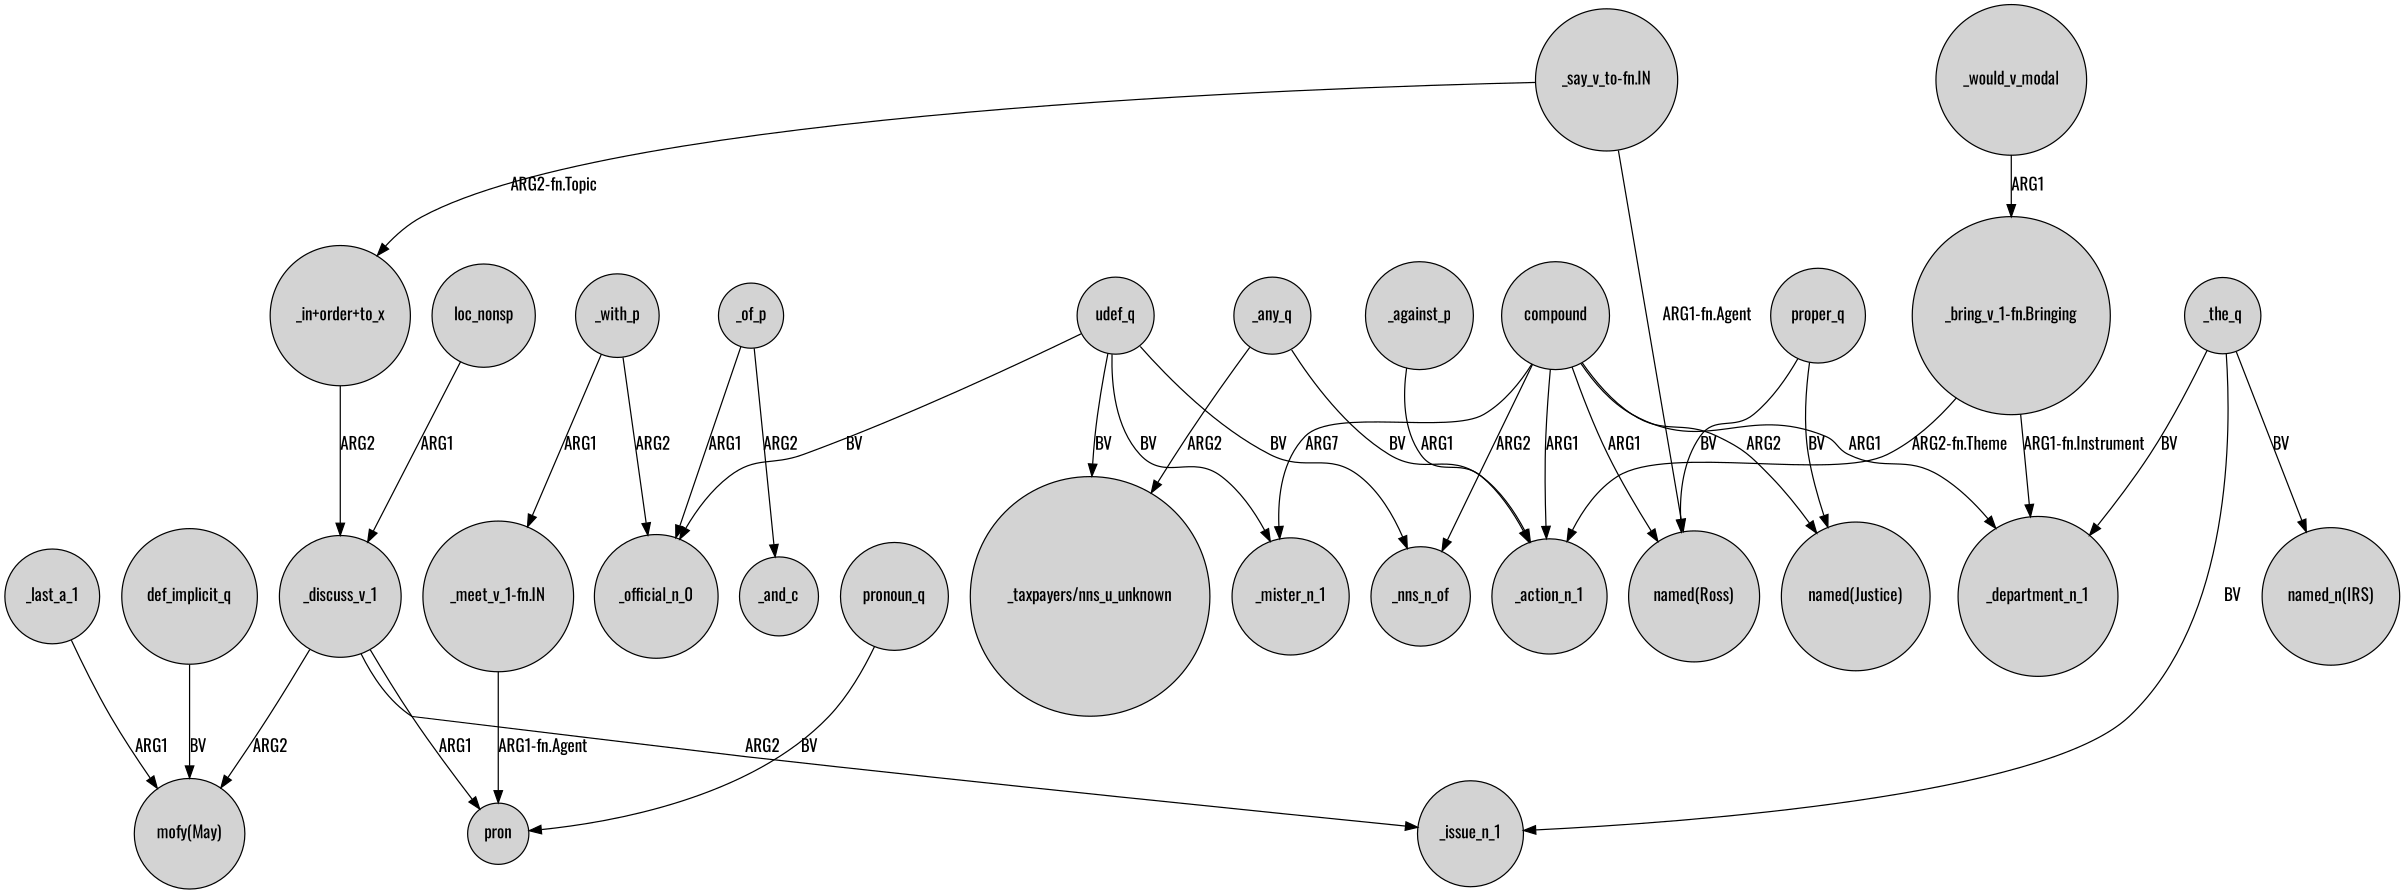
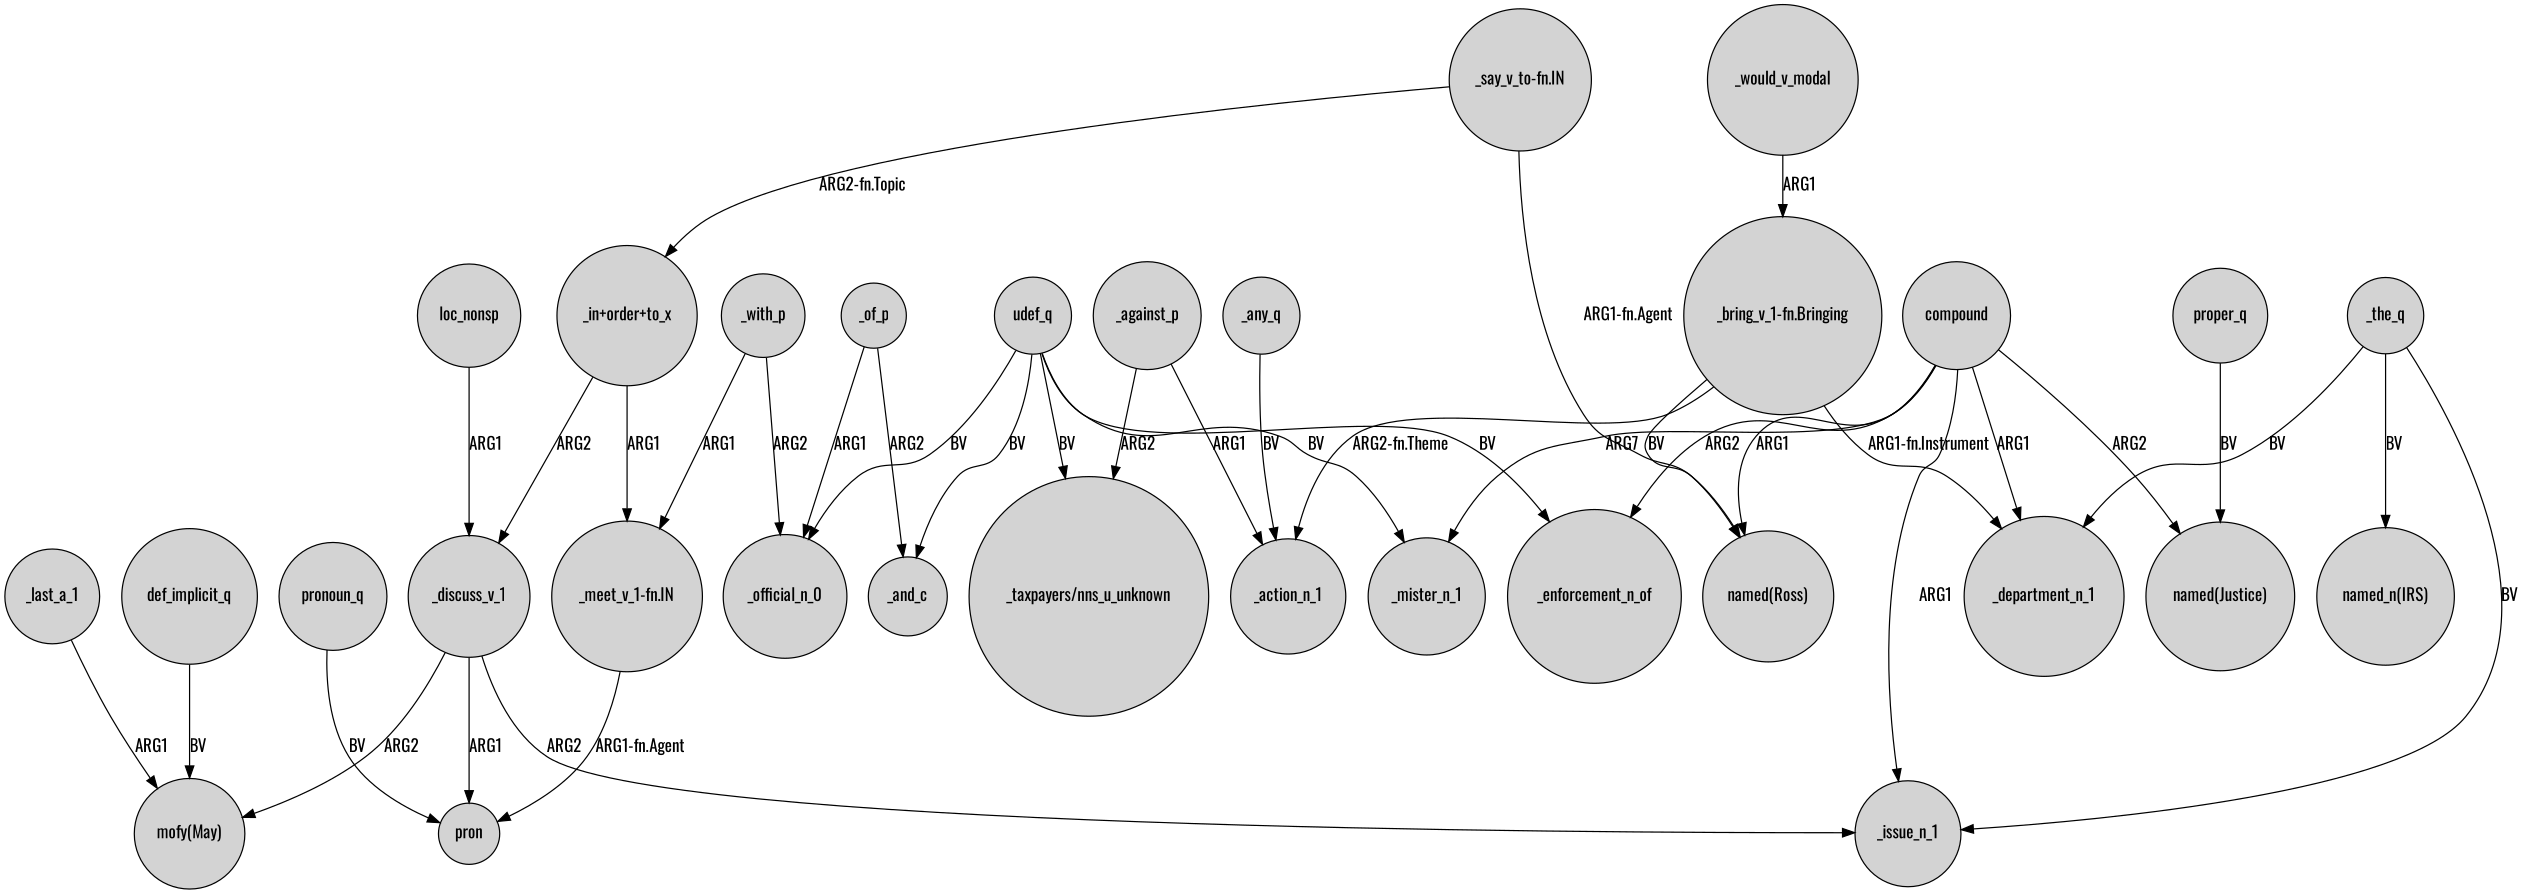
(1200, 417) -> (1126, 417)
(1697, 441) -> (1645, 446)
none -> (627, 447)
(1545, 448) -> (1896, 562)
none -> (991, 461)
(1421, 596) -> (1594, 596)
